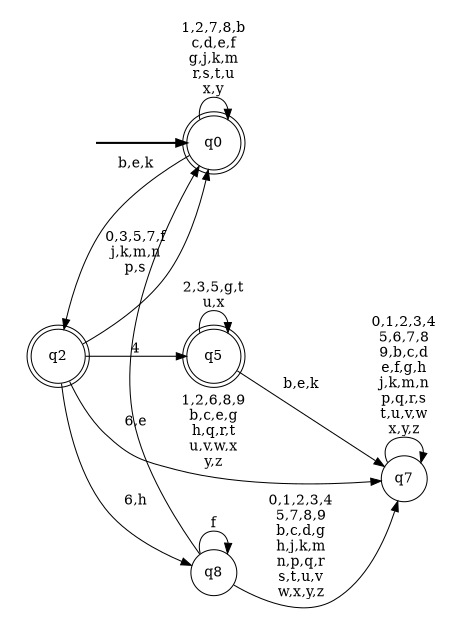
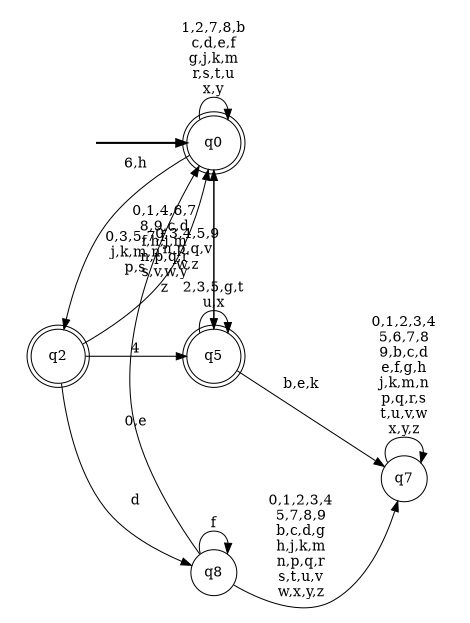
(136, 164) -> (136, 164)
none -> (214, 244)
none -> (214, 255)
(136, 422) -> (136, 422)
(201, 475) -> none
(136, 501) -> (136, 501)
